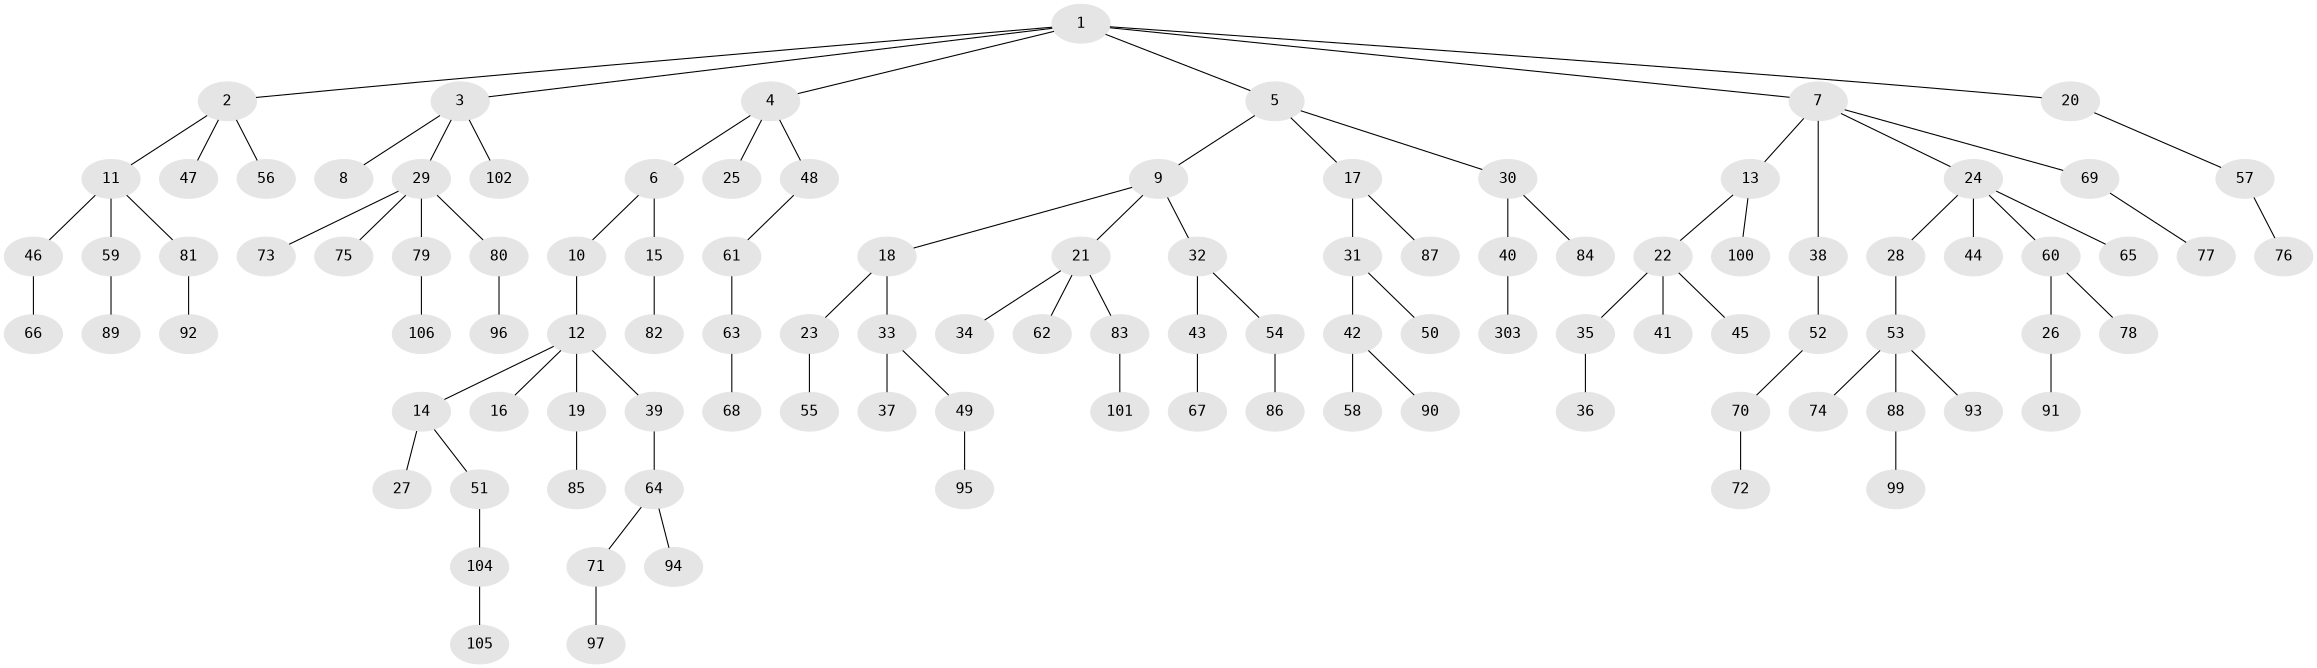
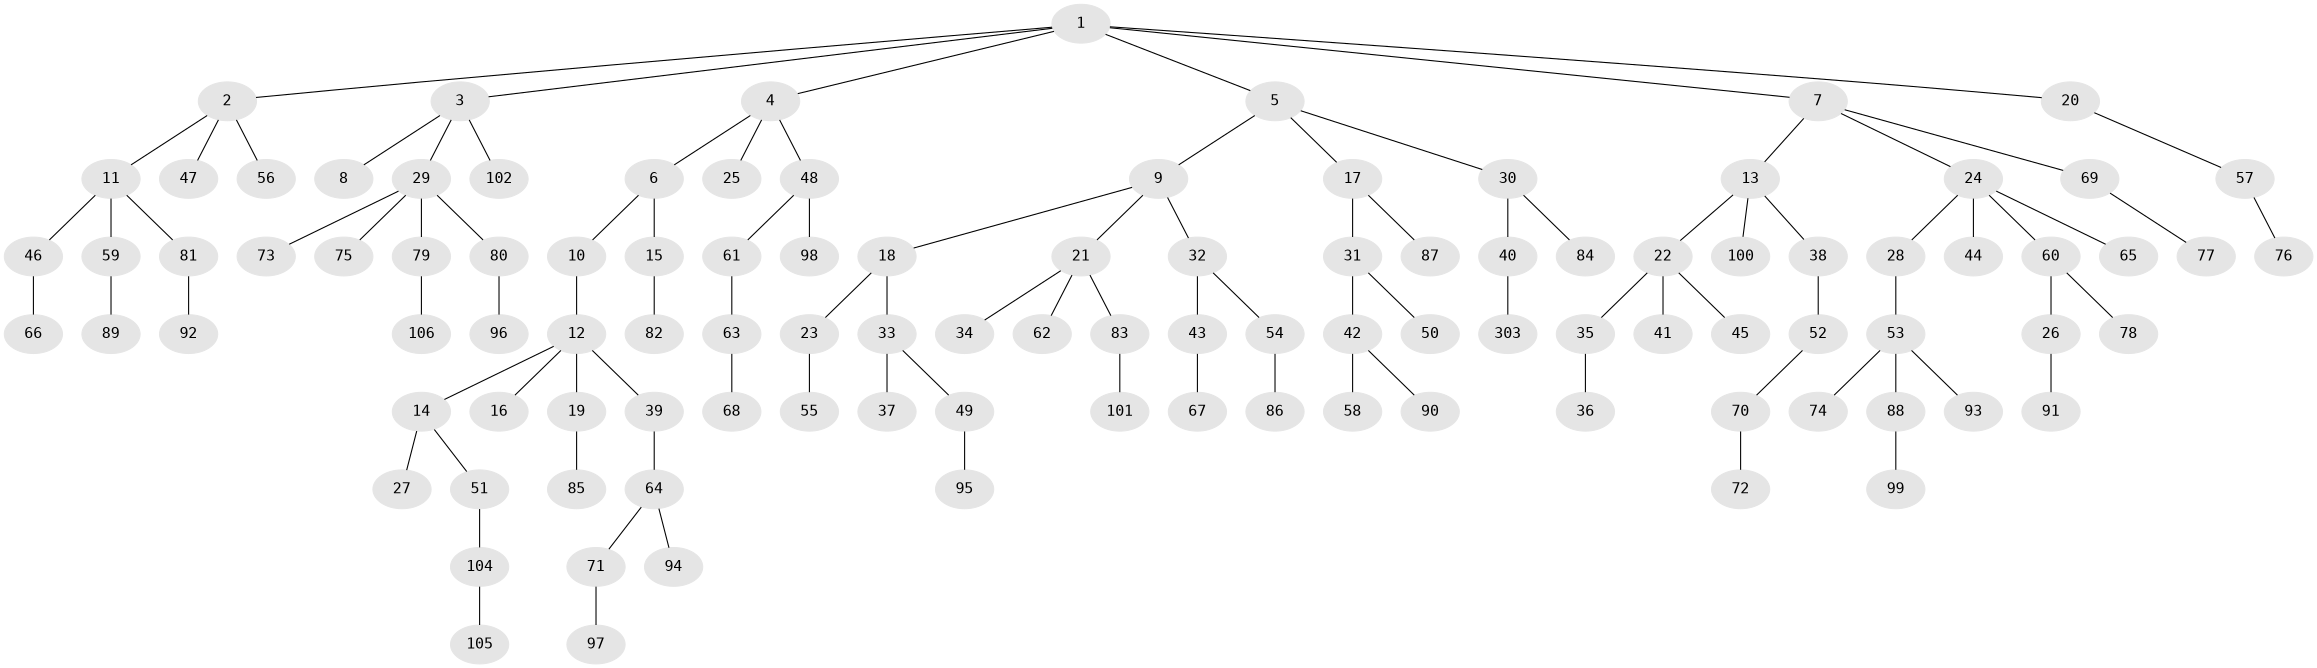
(1818, 179) -> (1784, 218)
none -> (809, 257)
